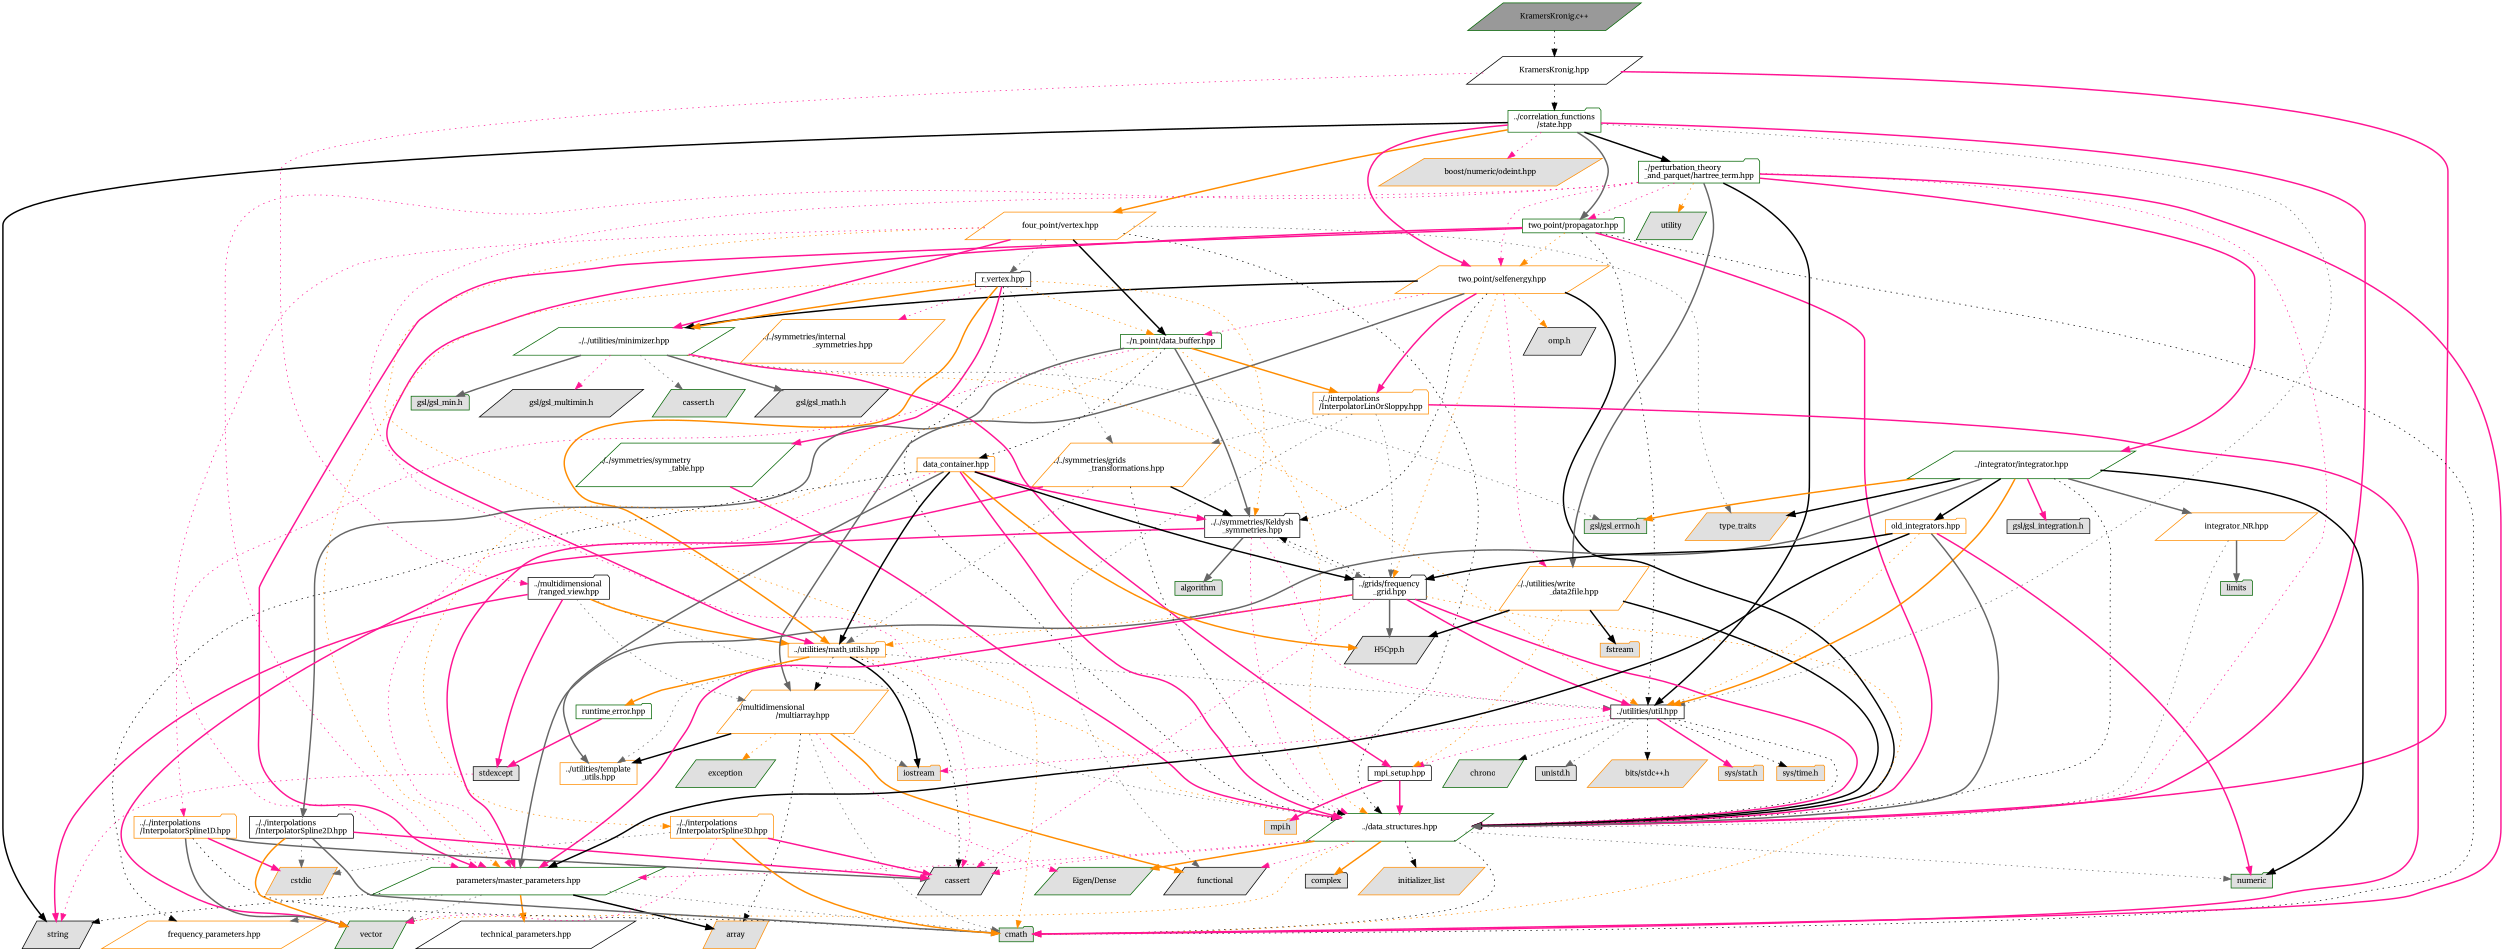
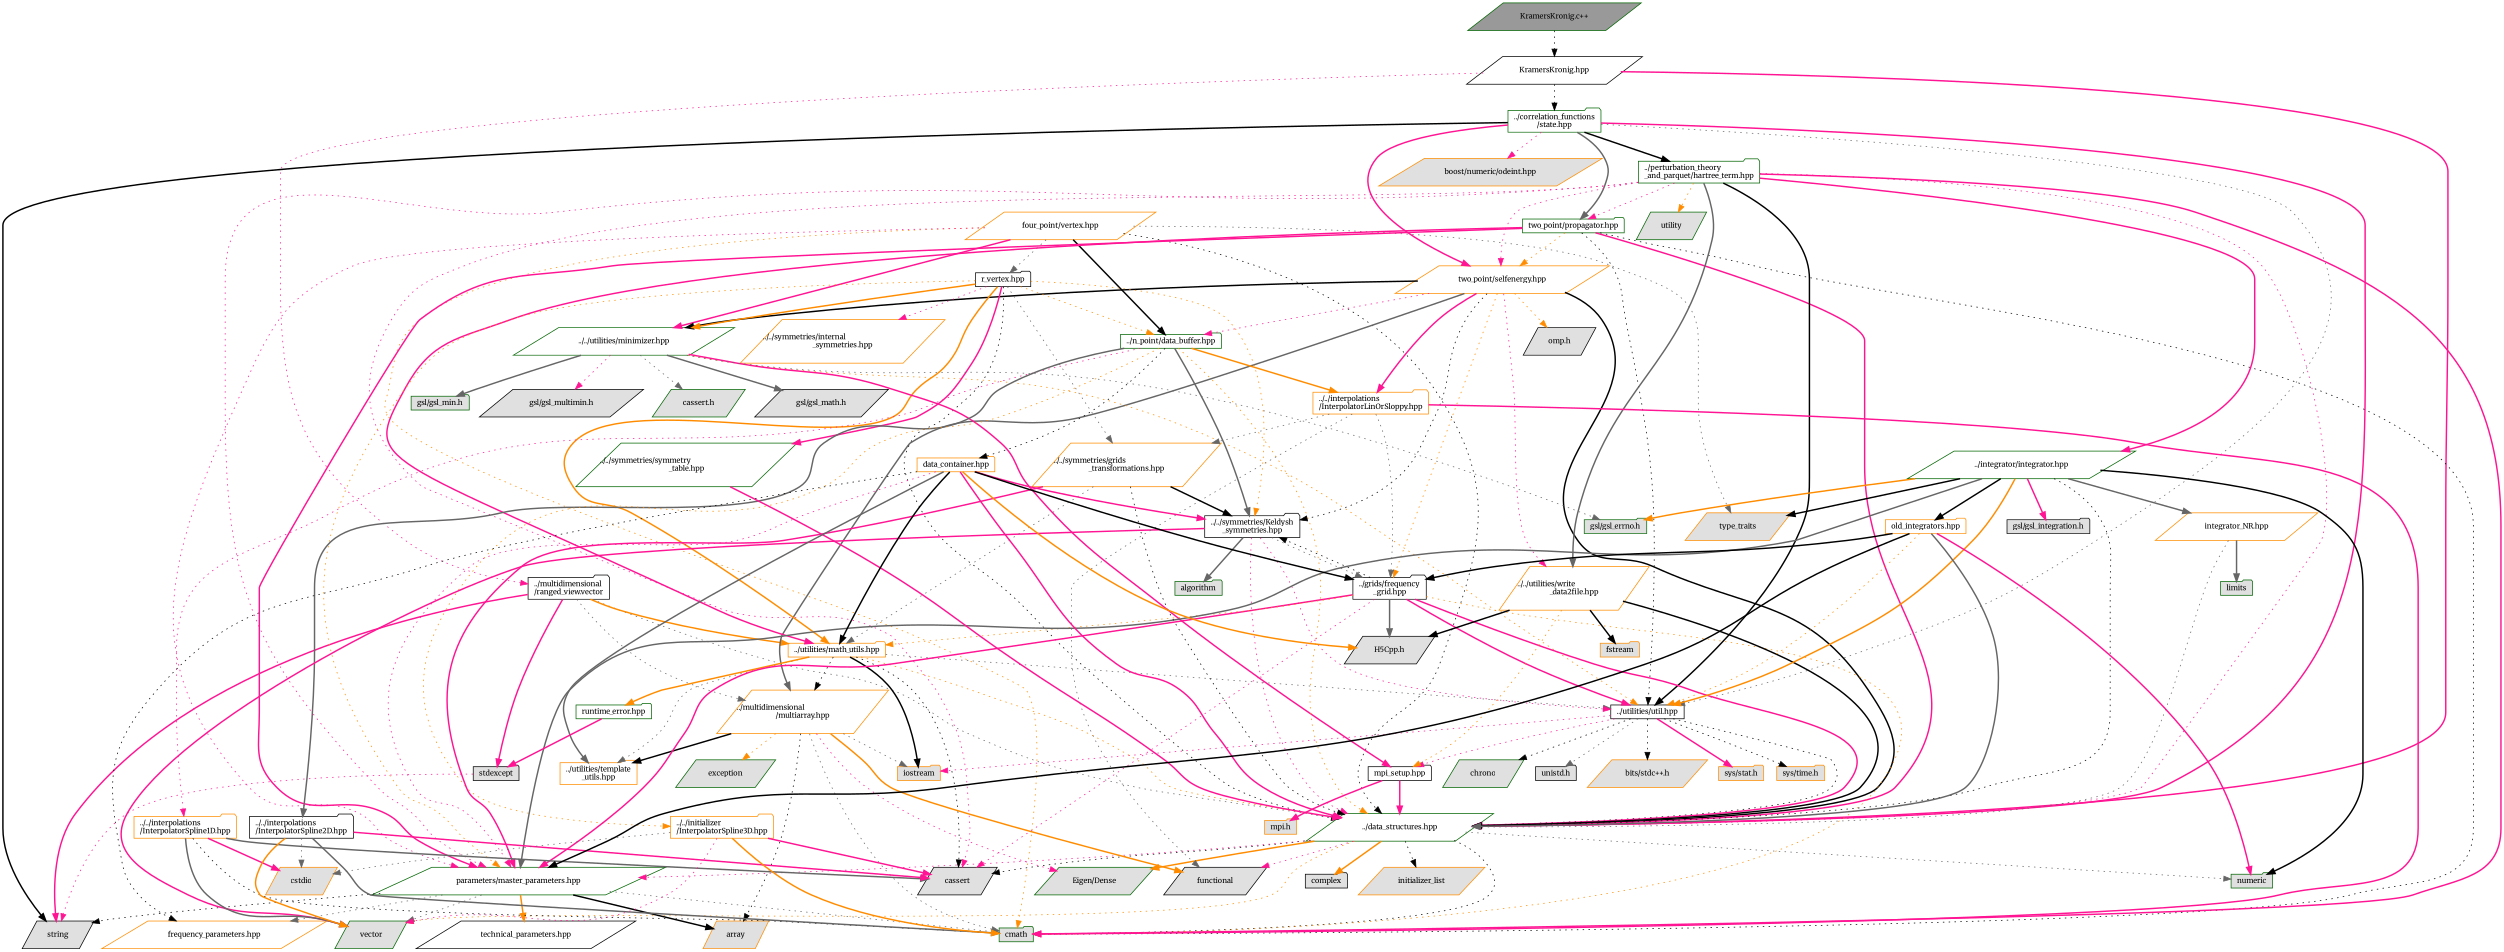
(1314, 166) -> none
(569, 588) -> (569, 588)
(722, 827) -> (722, 827)
(1155, 854) -> (1155, 854)
